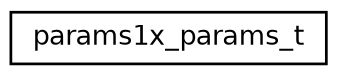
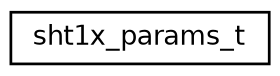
(169, 38) -> (140, 38)
